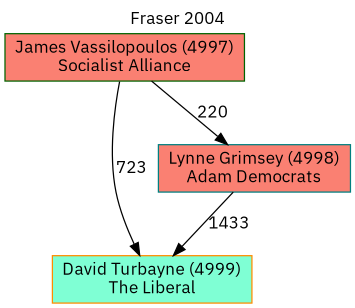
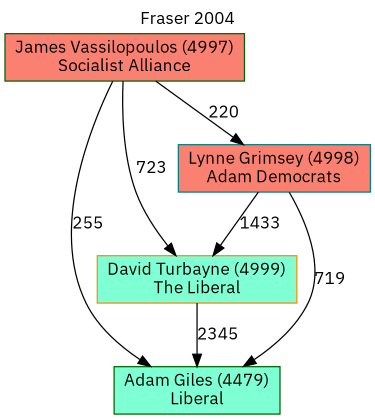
none -> (197, 390)
